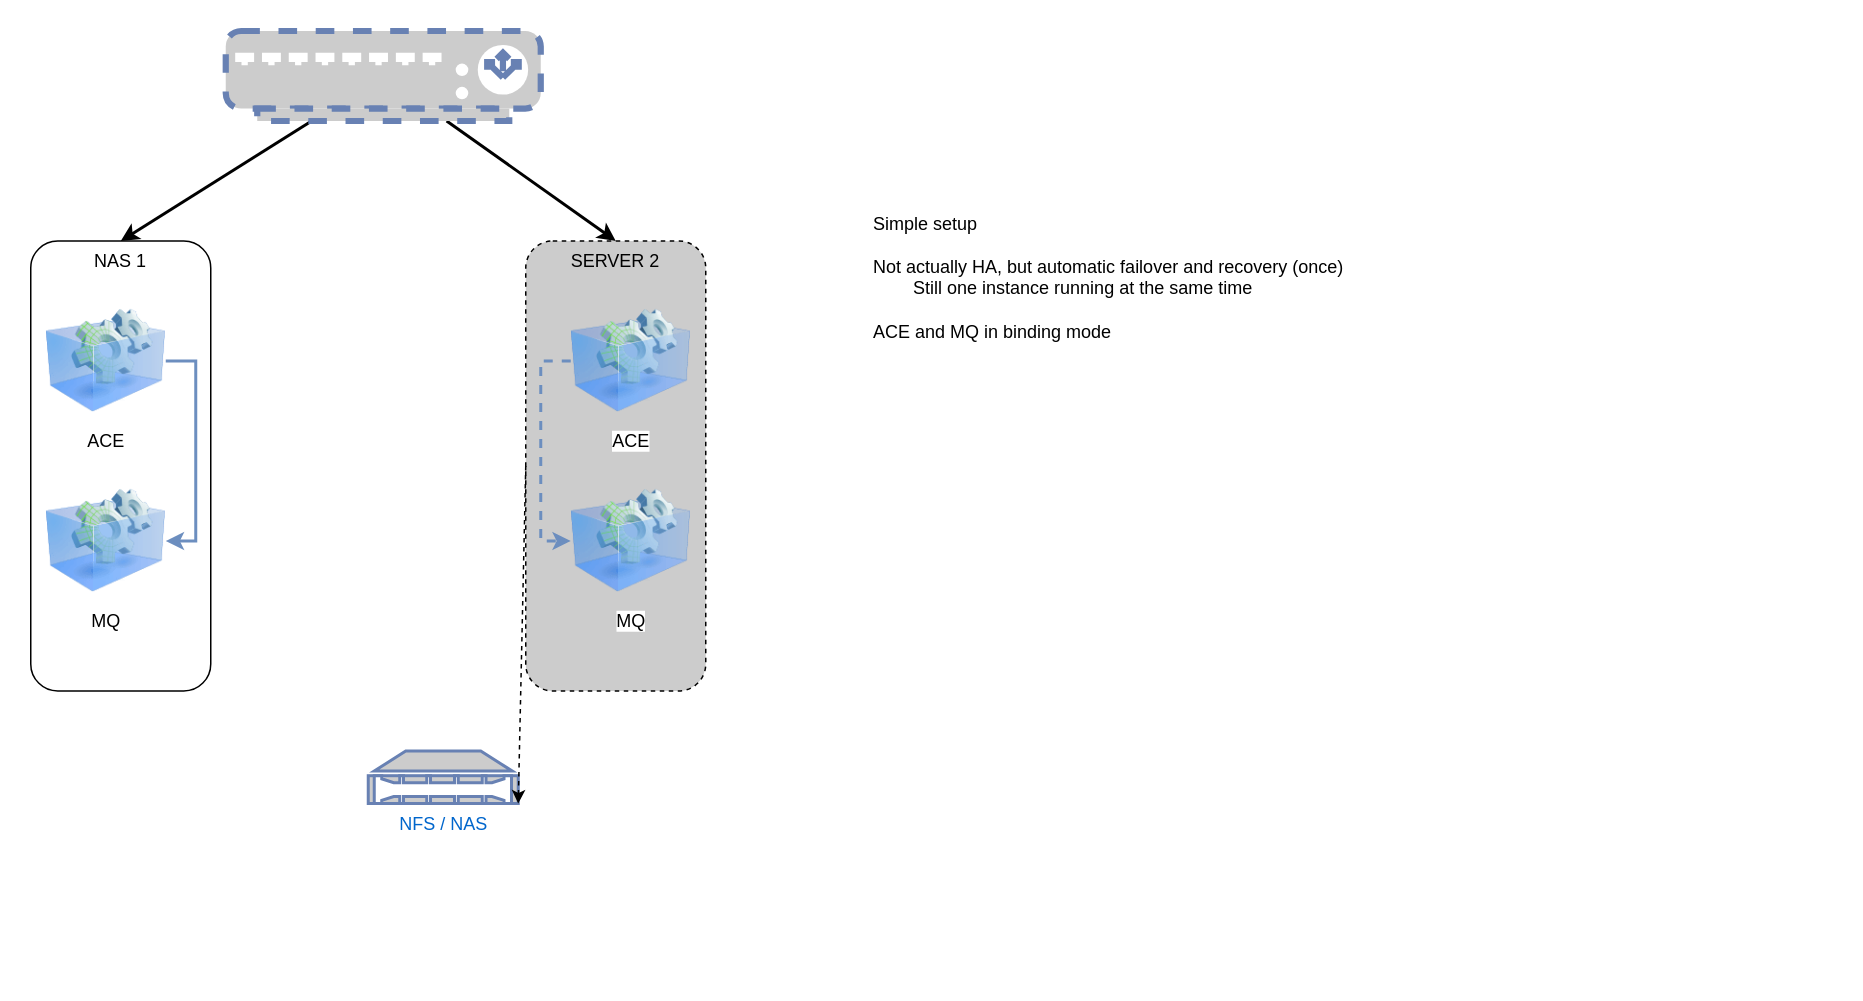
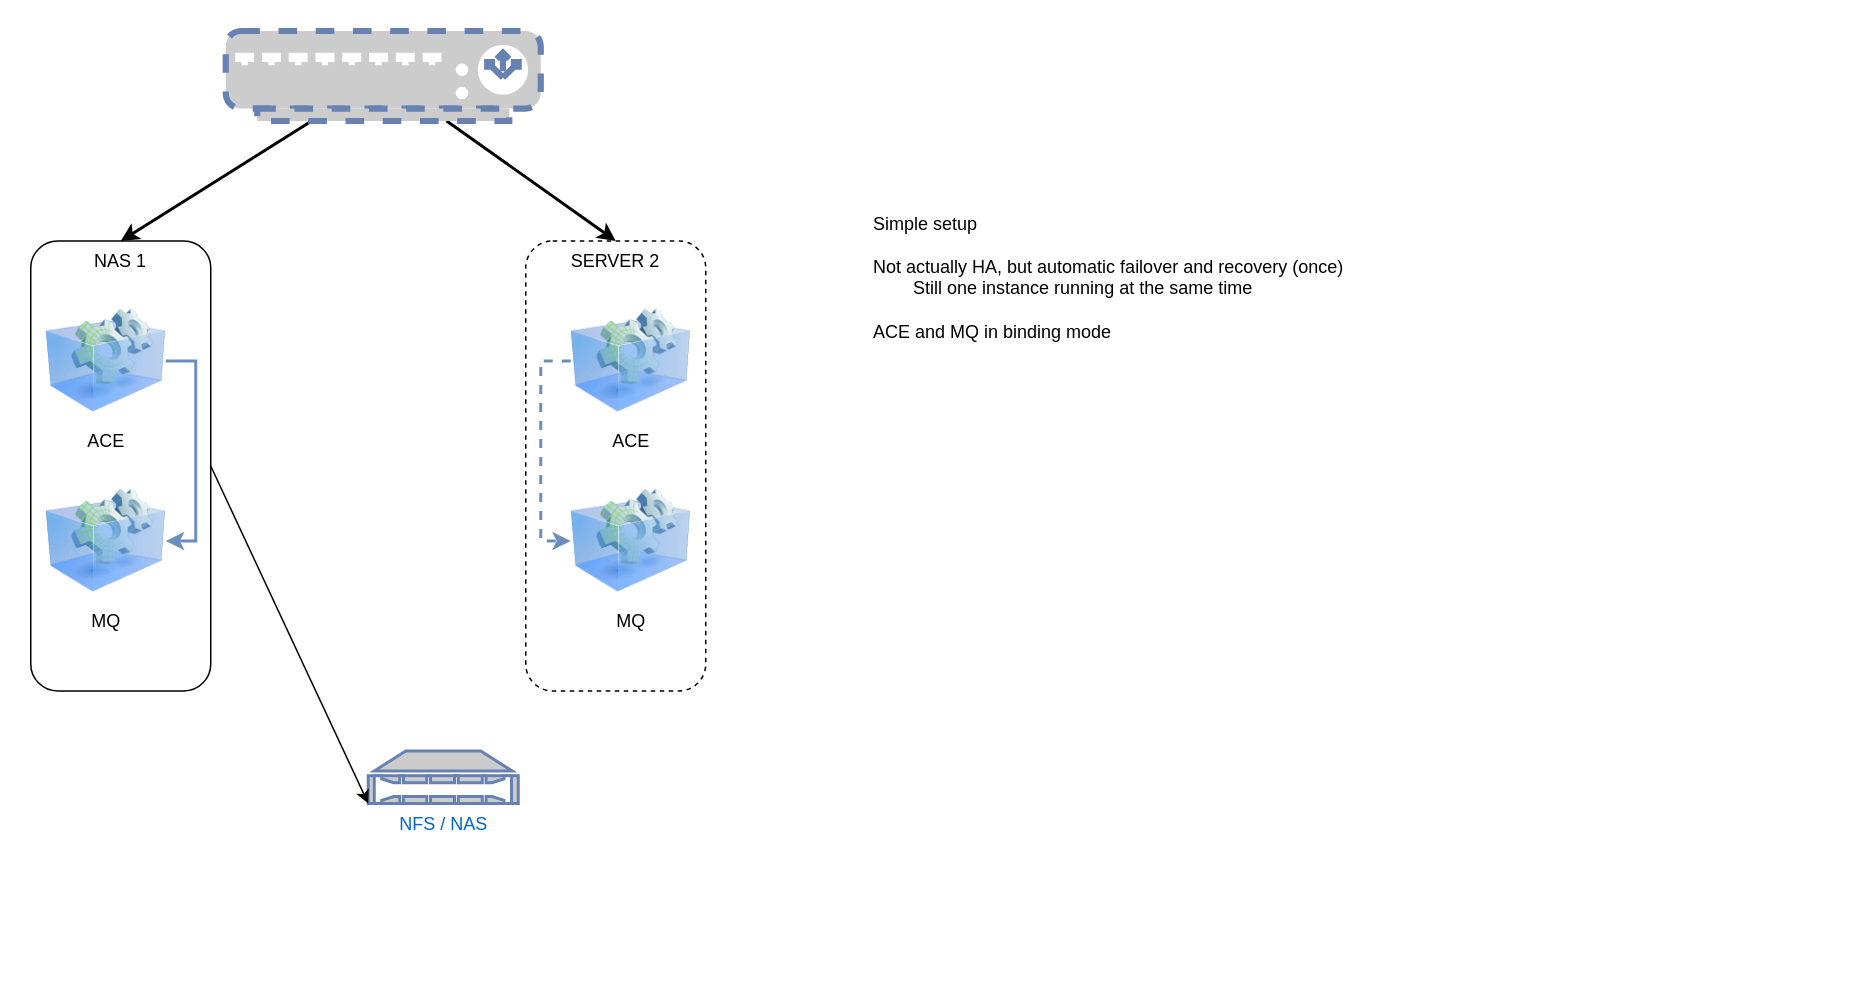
(616, 466) -> (616, 466)
none -> (287, 630)
(522, 630) -> none
